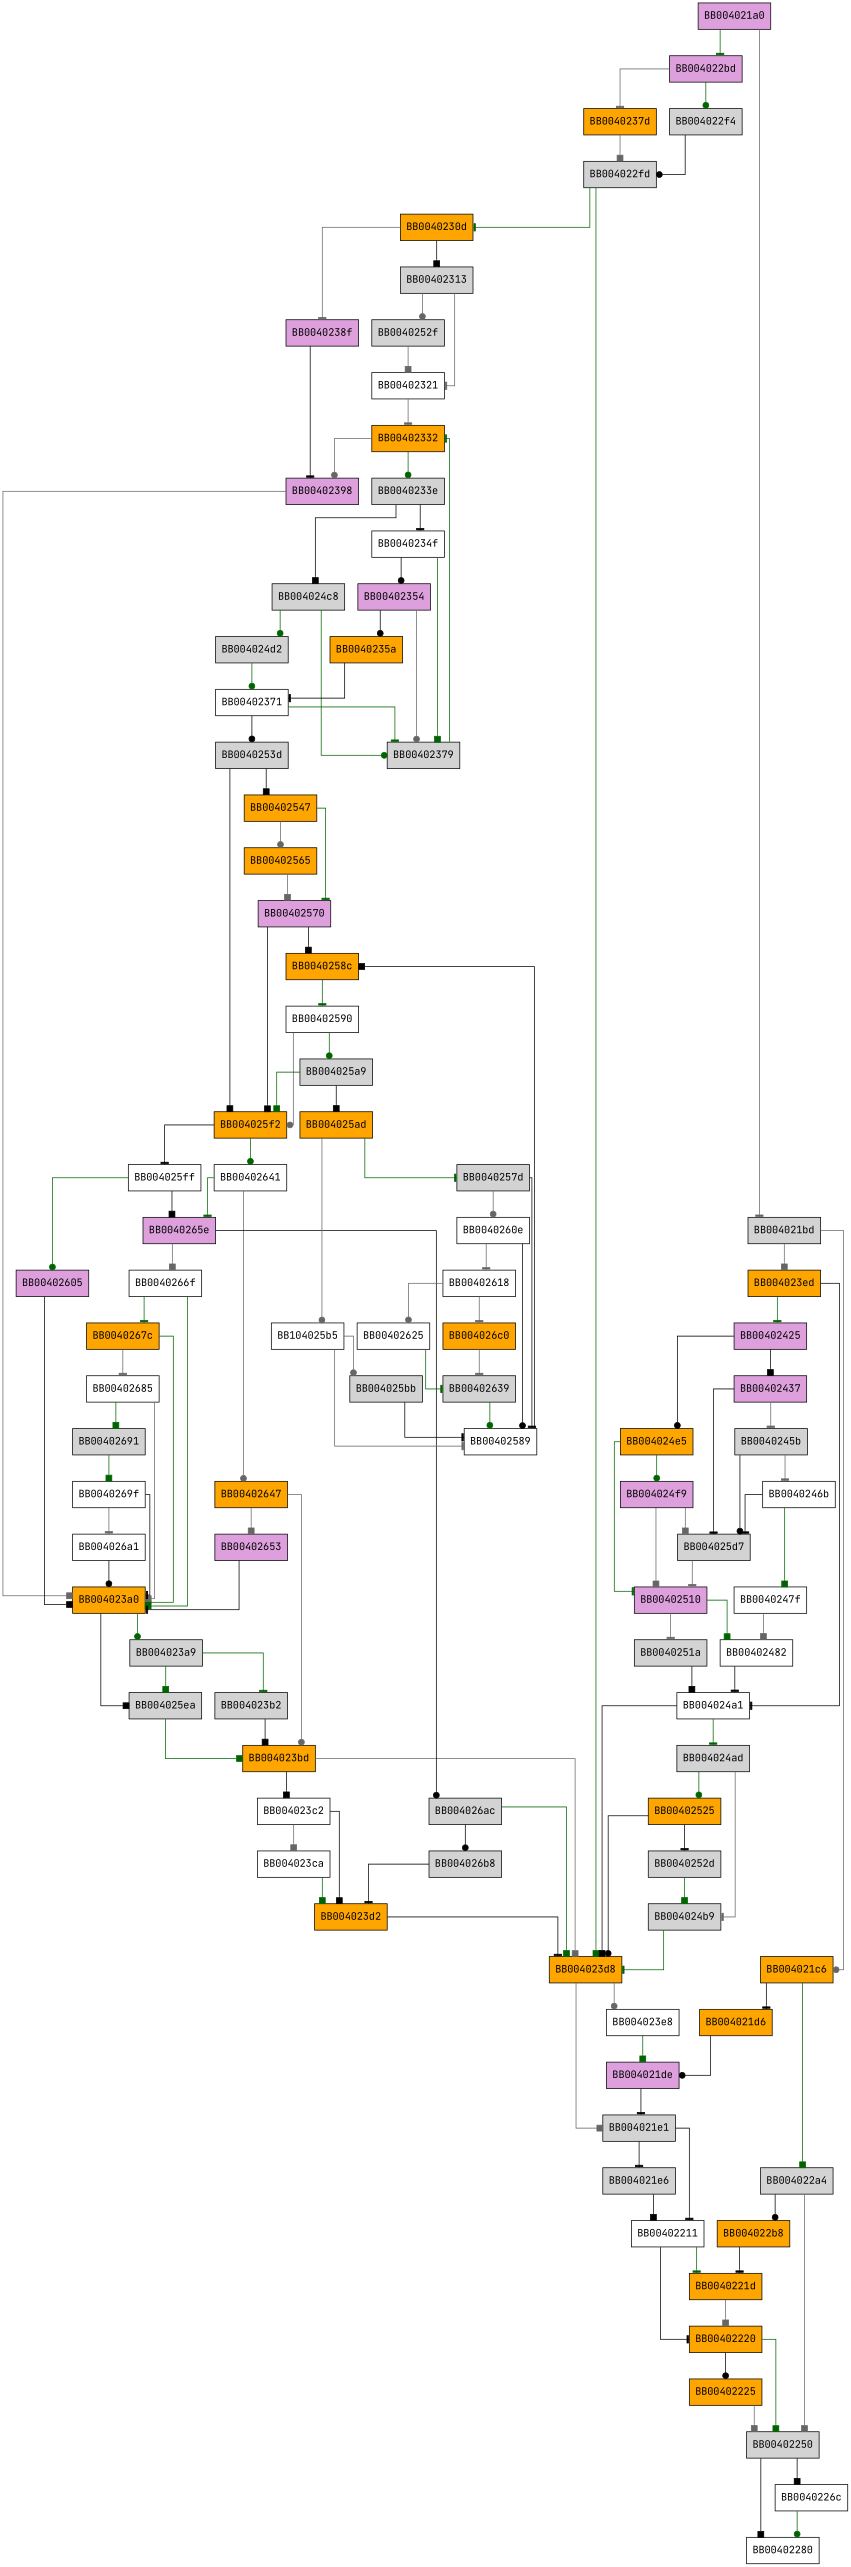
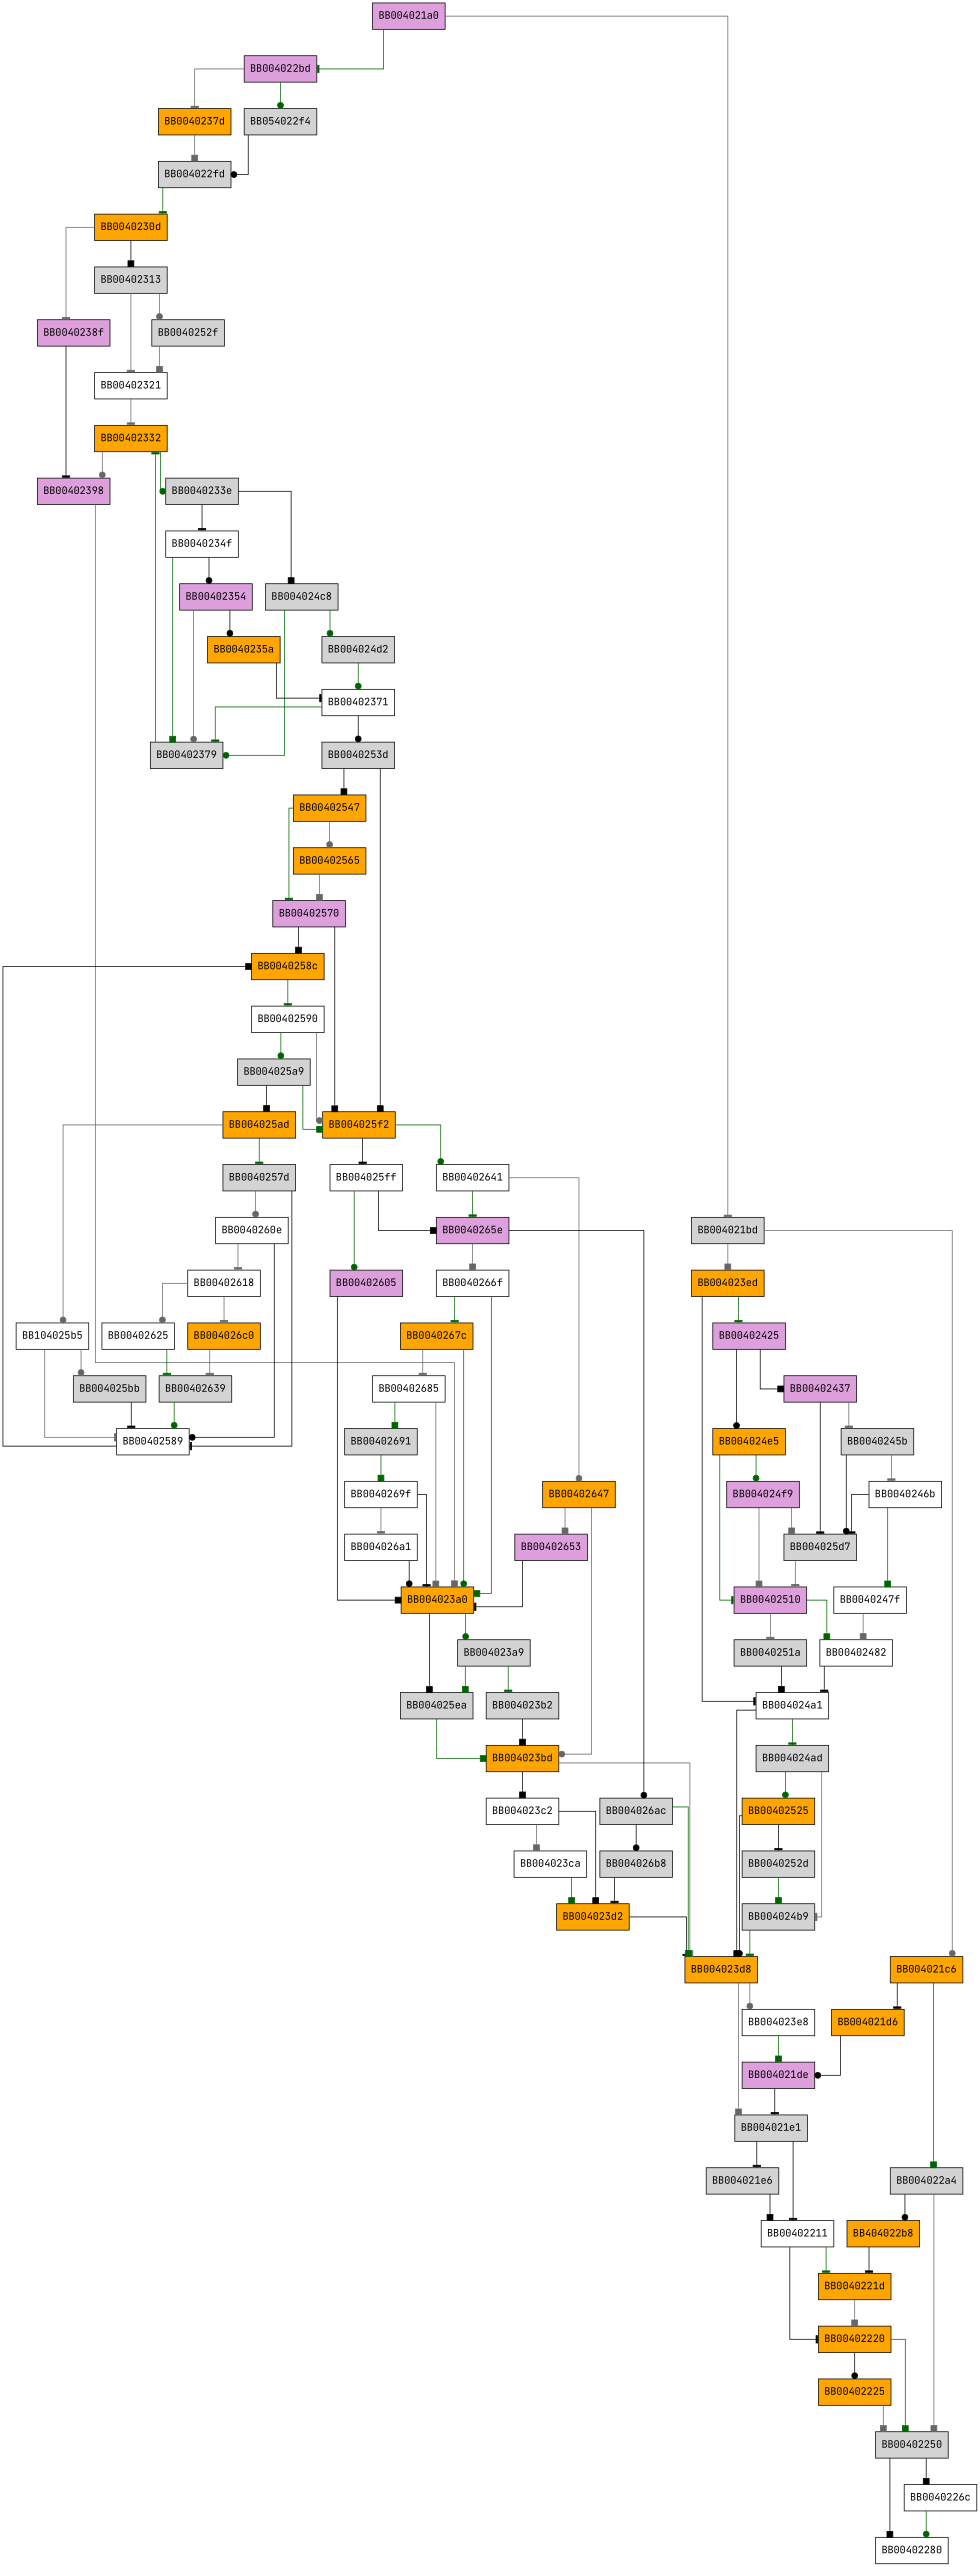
(706, 122) -> (280, 122)
(596, 1069) -> none
(754, 2234) -> (883, 2234)
